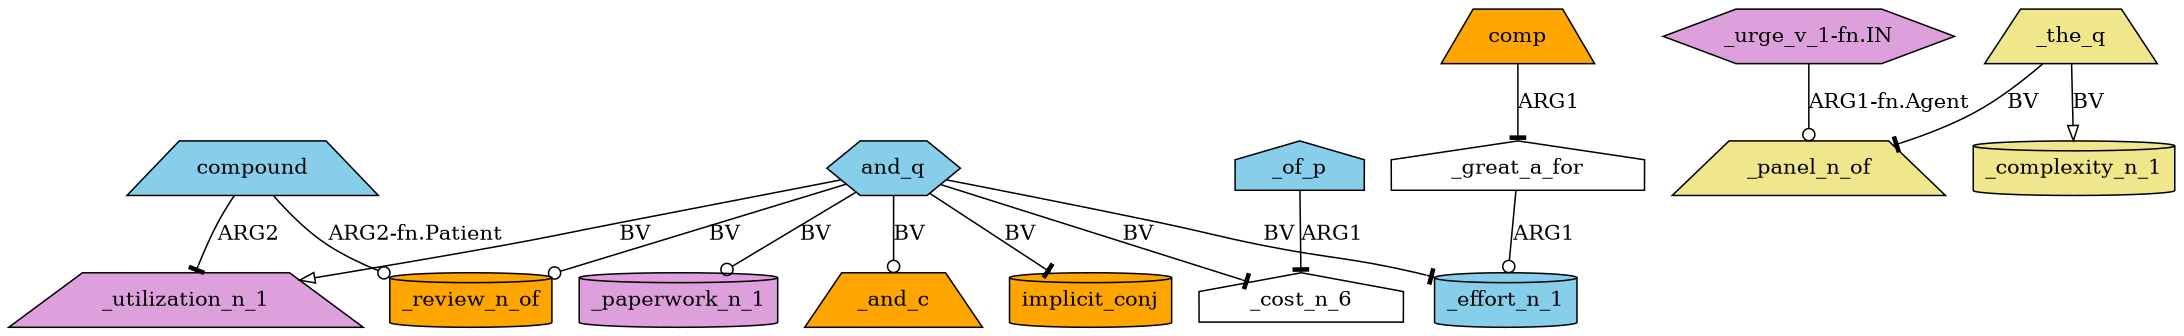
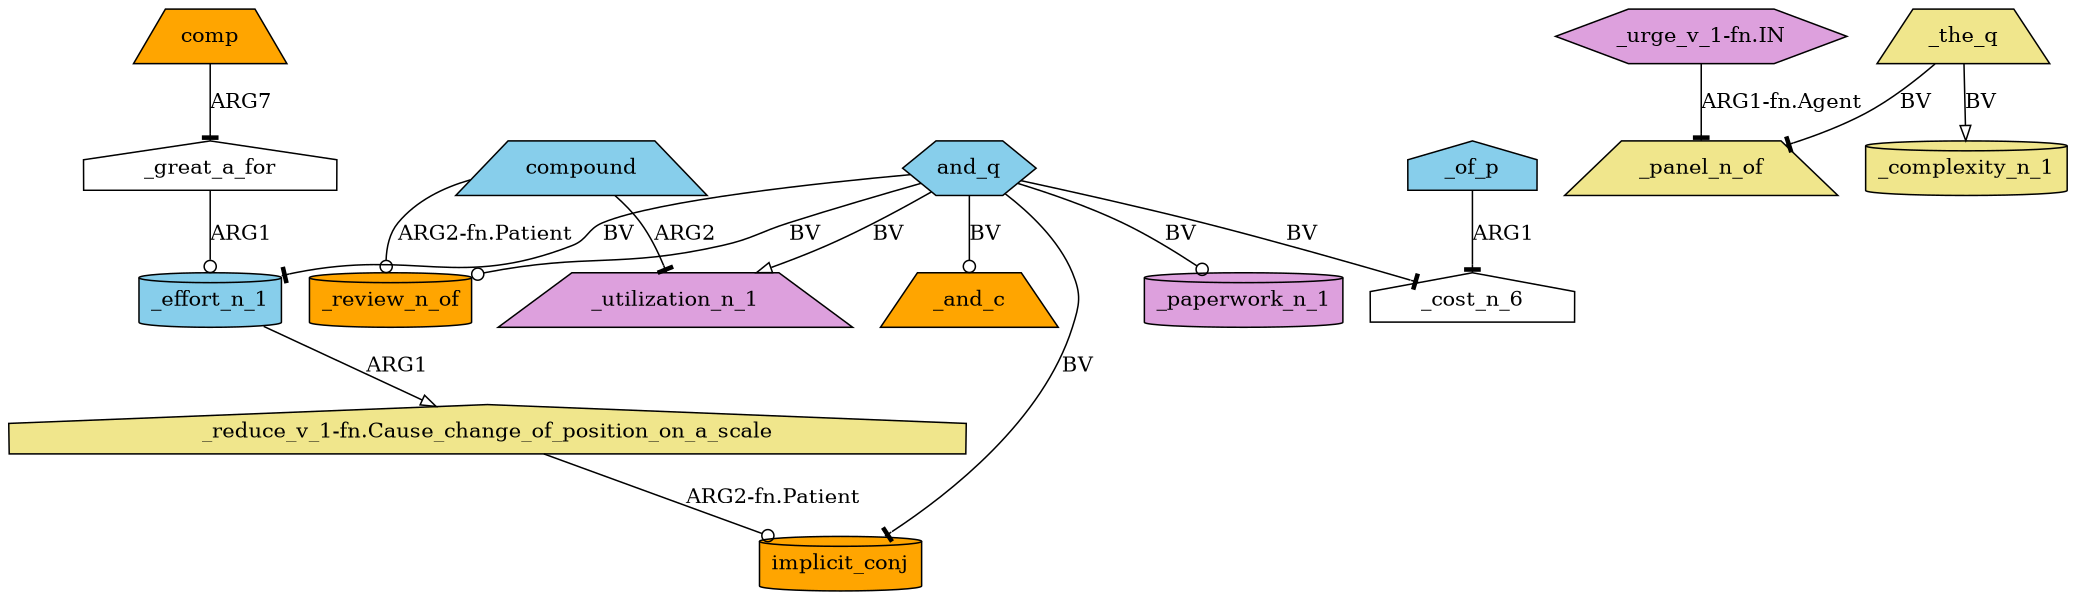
(1809, 96) -> (1701, 98)
(1549, 102) -> (241, 102)
none -> (488, 432)
